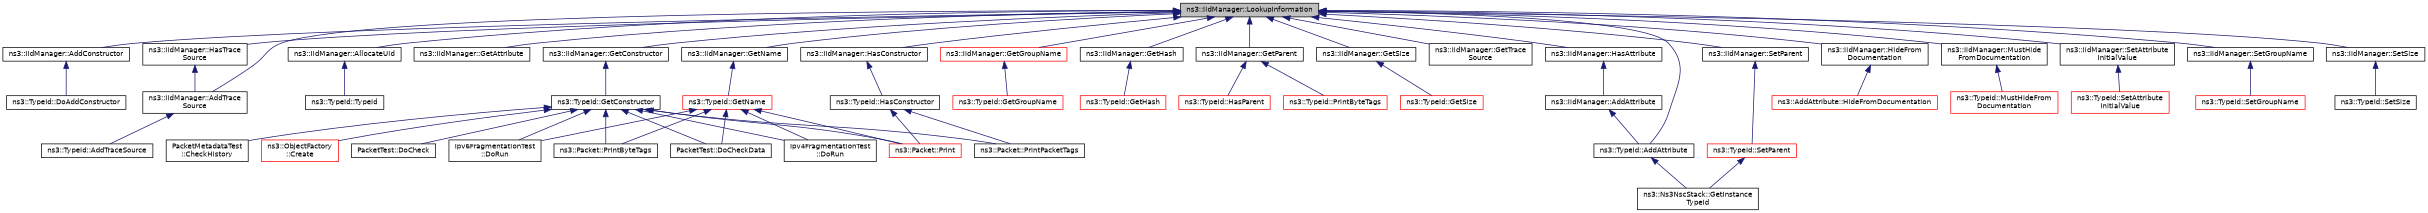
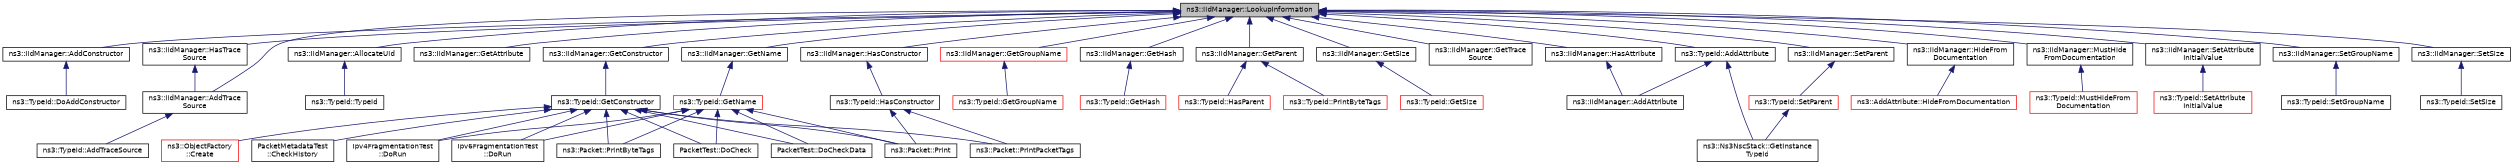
(2250, 103) -> (2336, 103)
(1626, 129) -> (1672, 80)
none -> (717, 132)
(925, 151) -> (921, 151)
